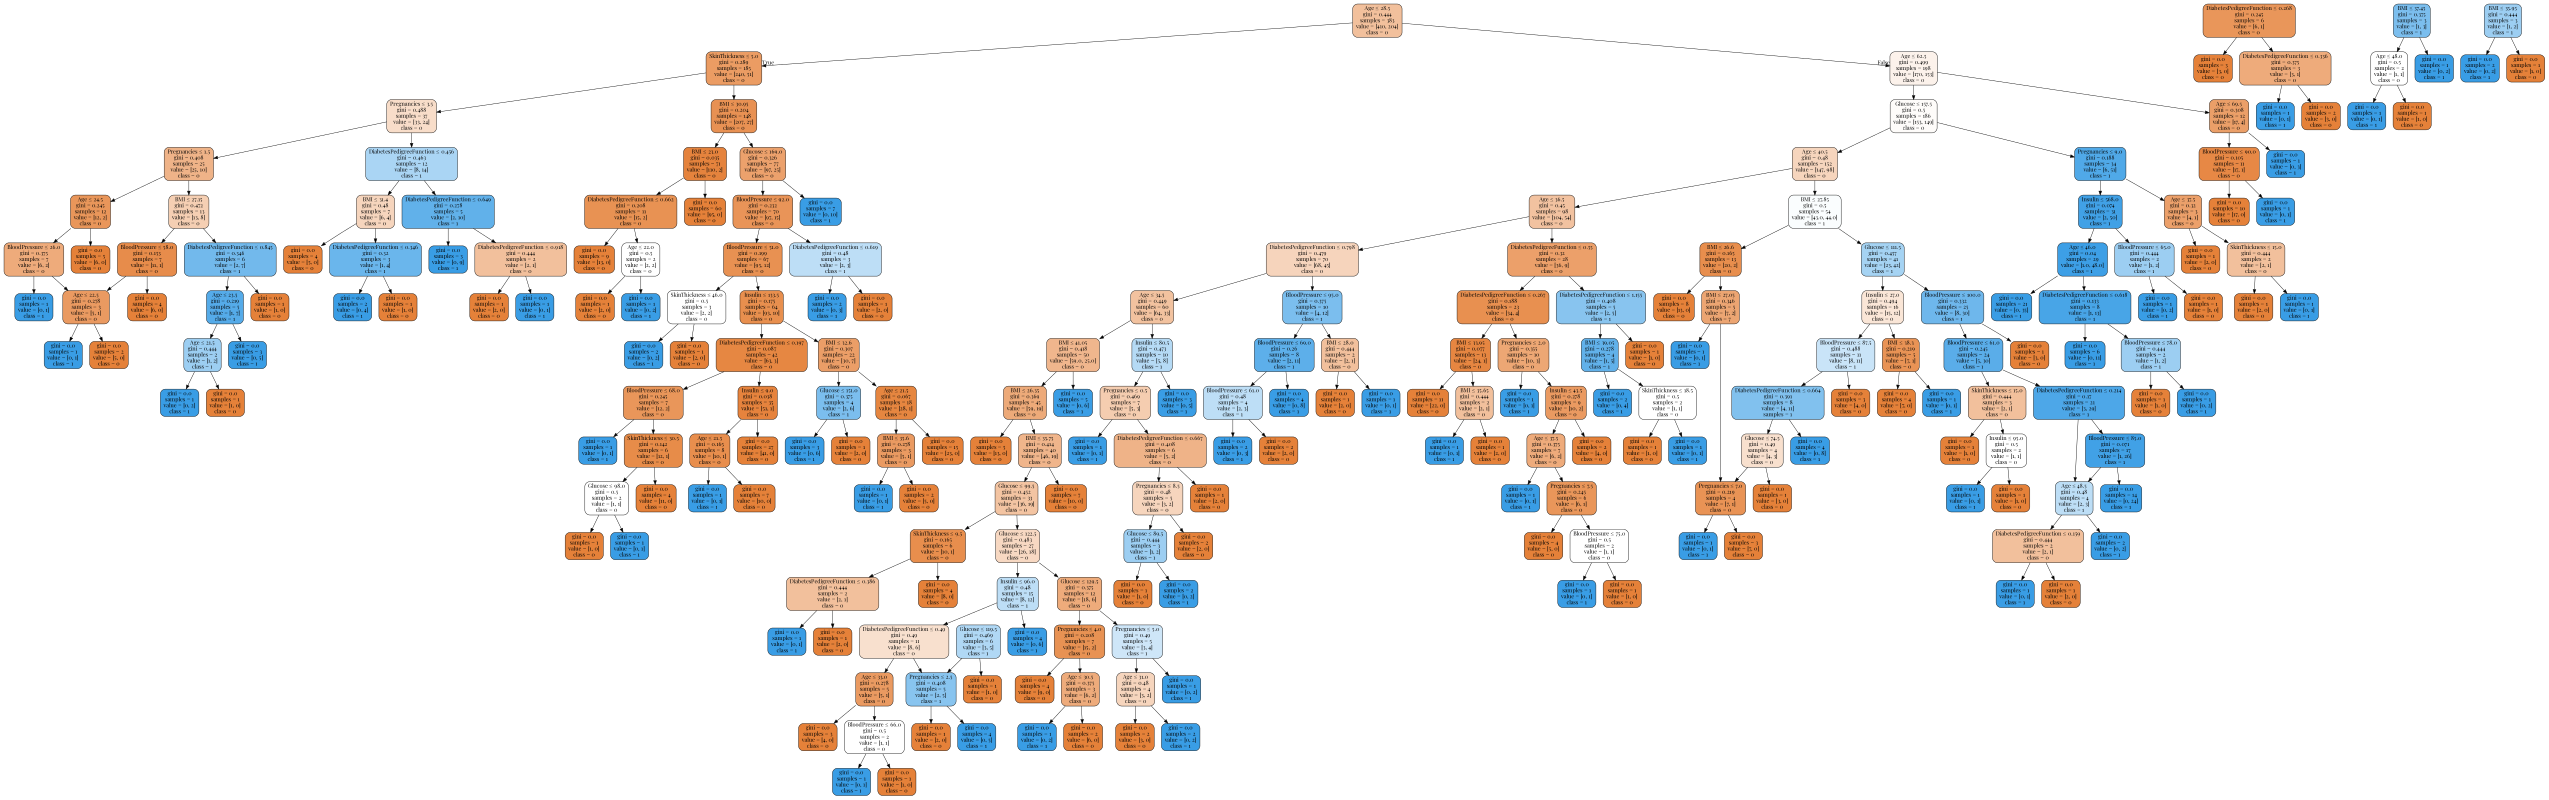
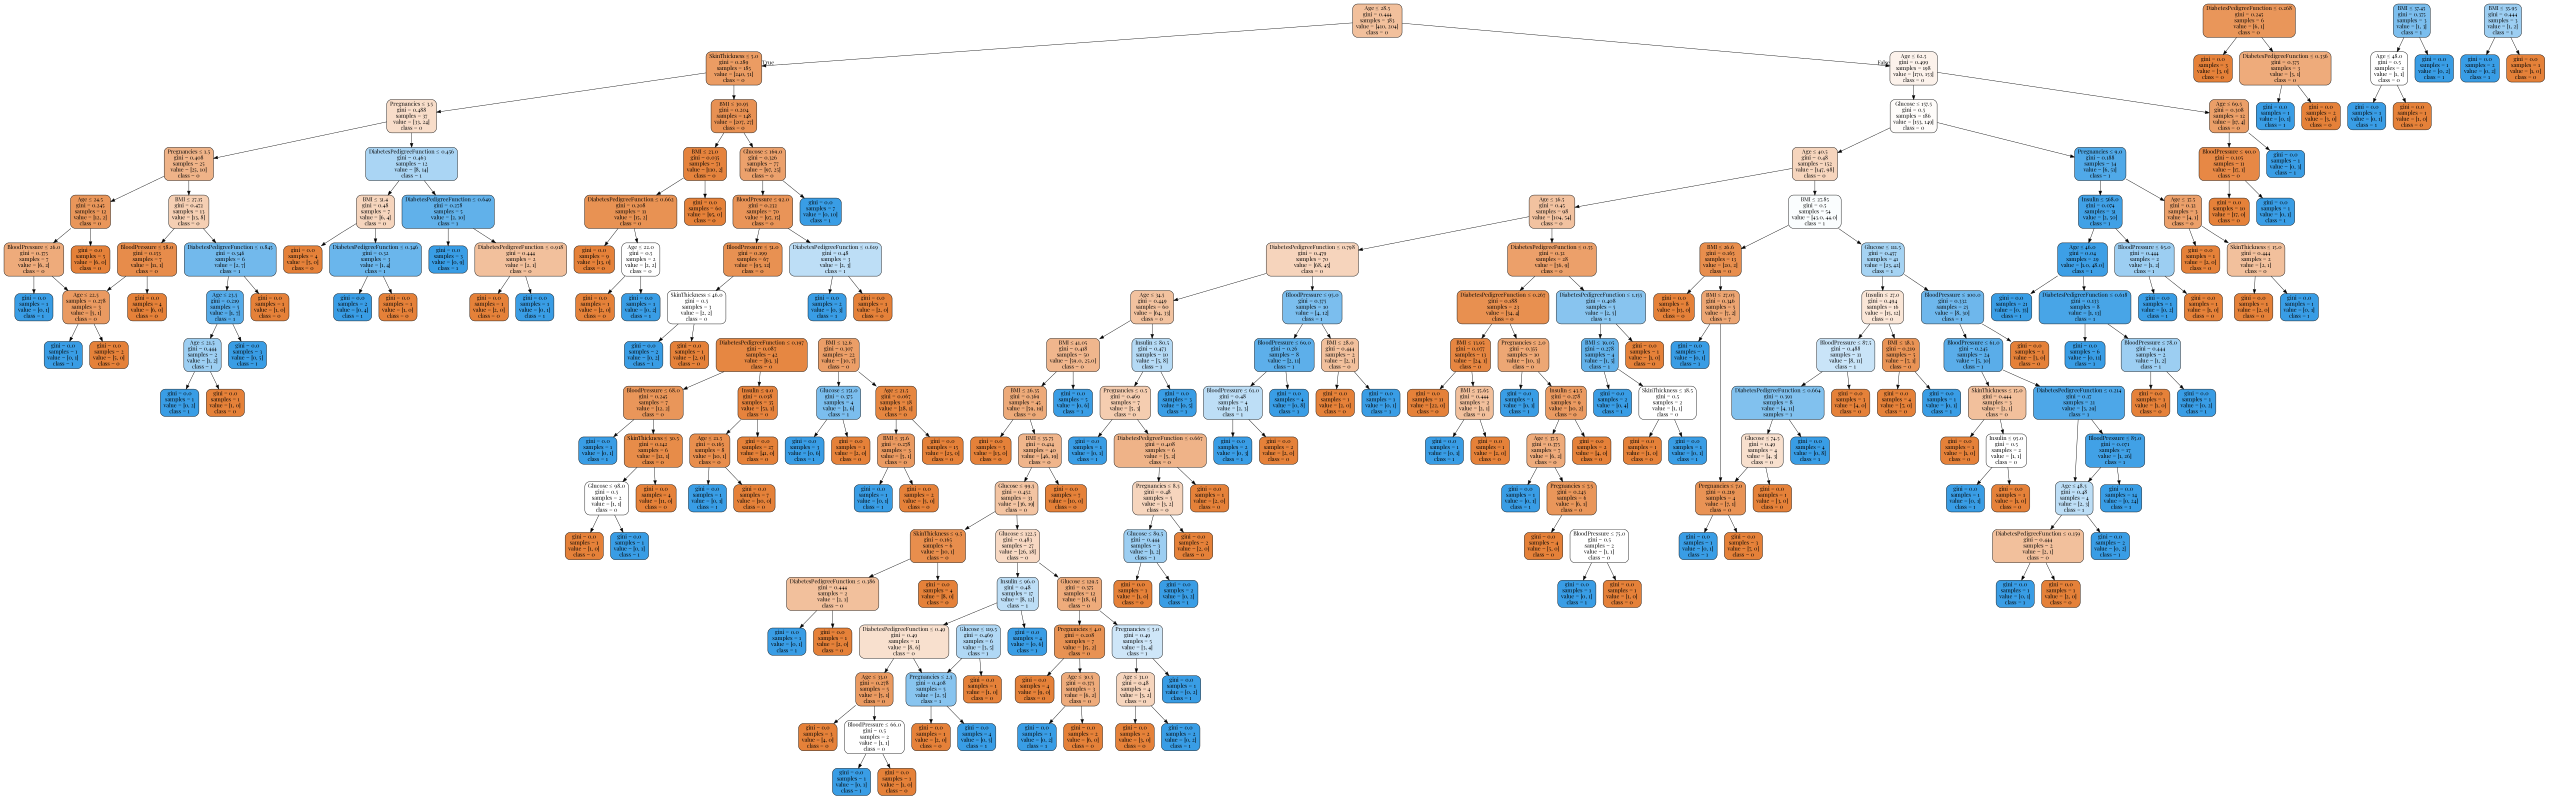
(86, 301) -> (86, 301)
(762, 307) -> none
(1584, 520) -> none
(1018, 594) -> (1018, 594)
